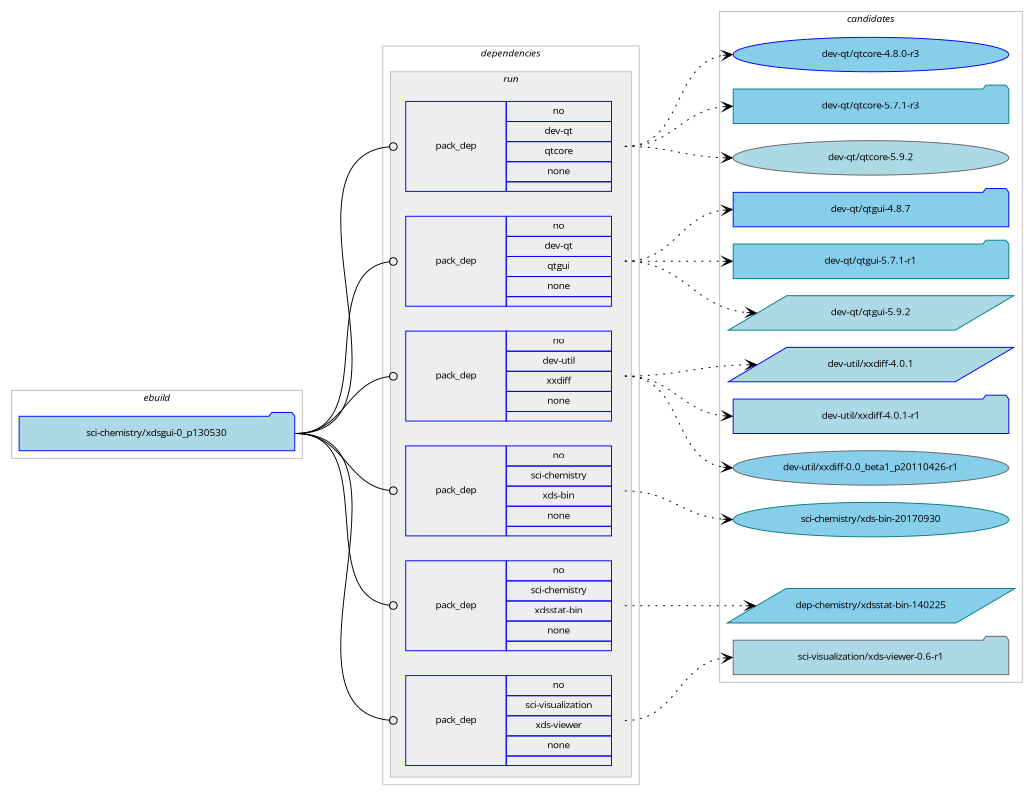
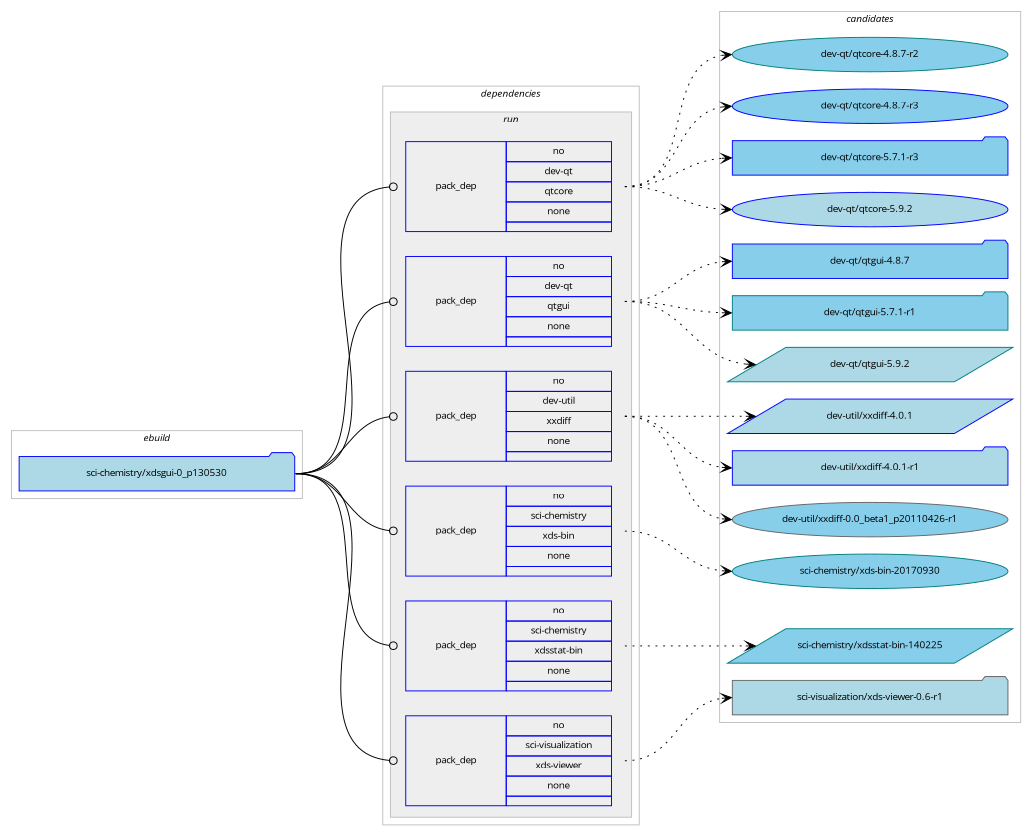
none -> (870, 55)
(871, 55) -> (870, 106)
(871, 106) -> (870, 158)
(871, 158) -> (870, 210)
(871, 606) -> (870, 646)
